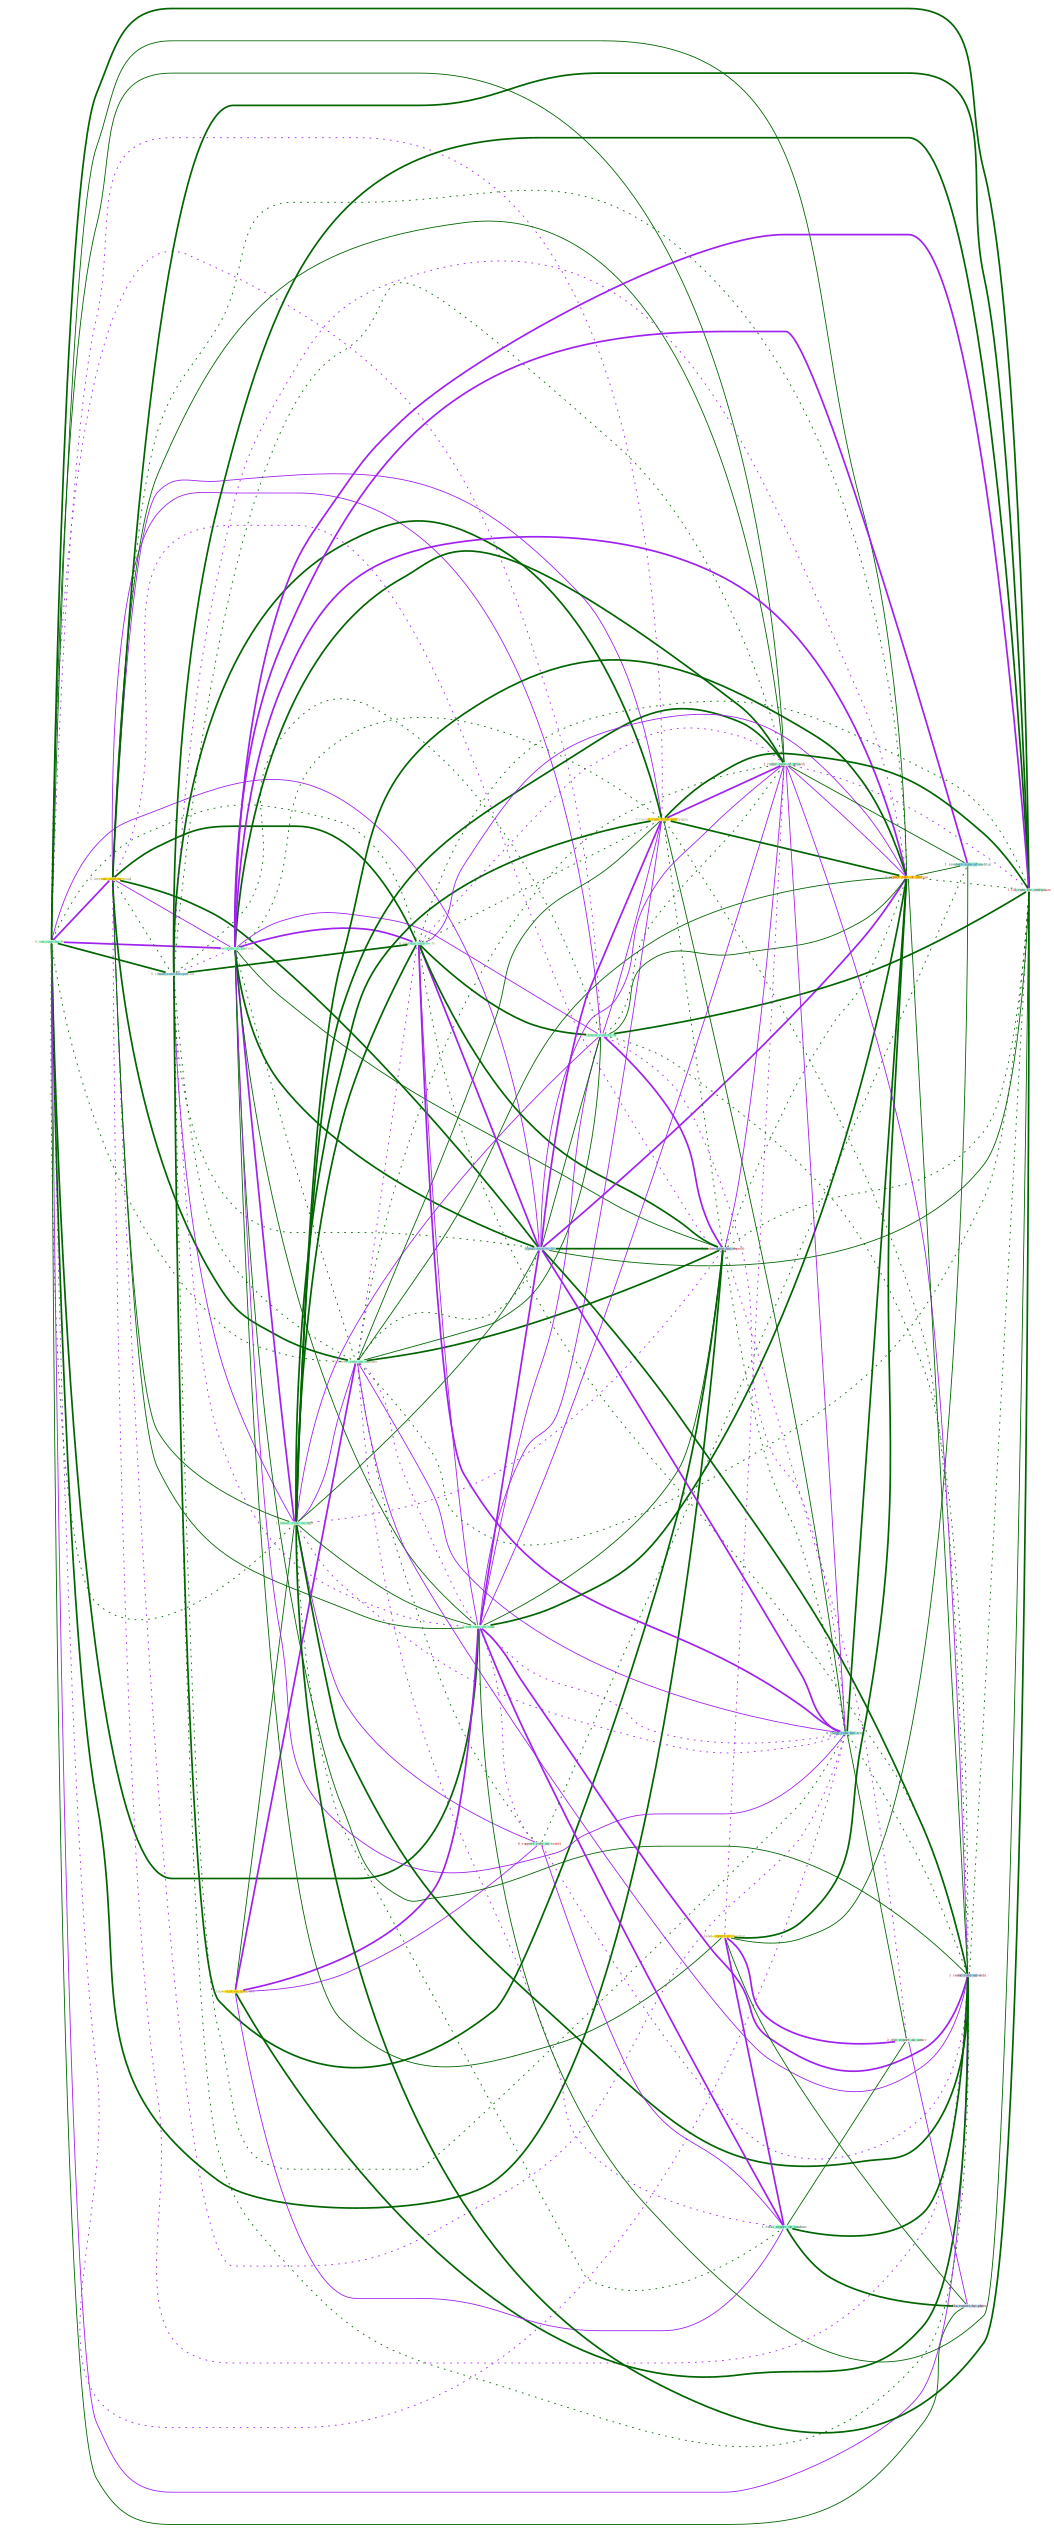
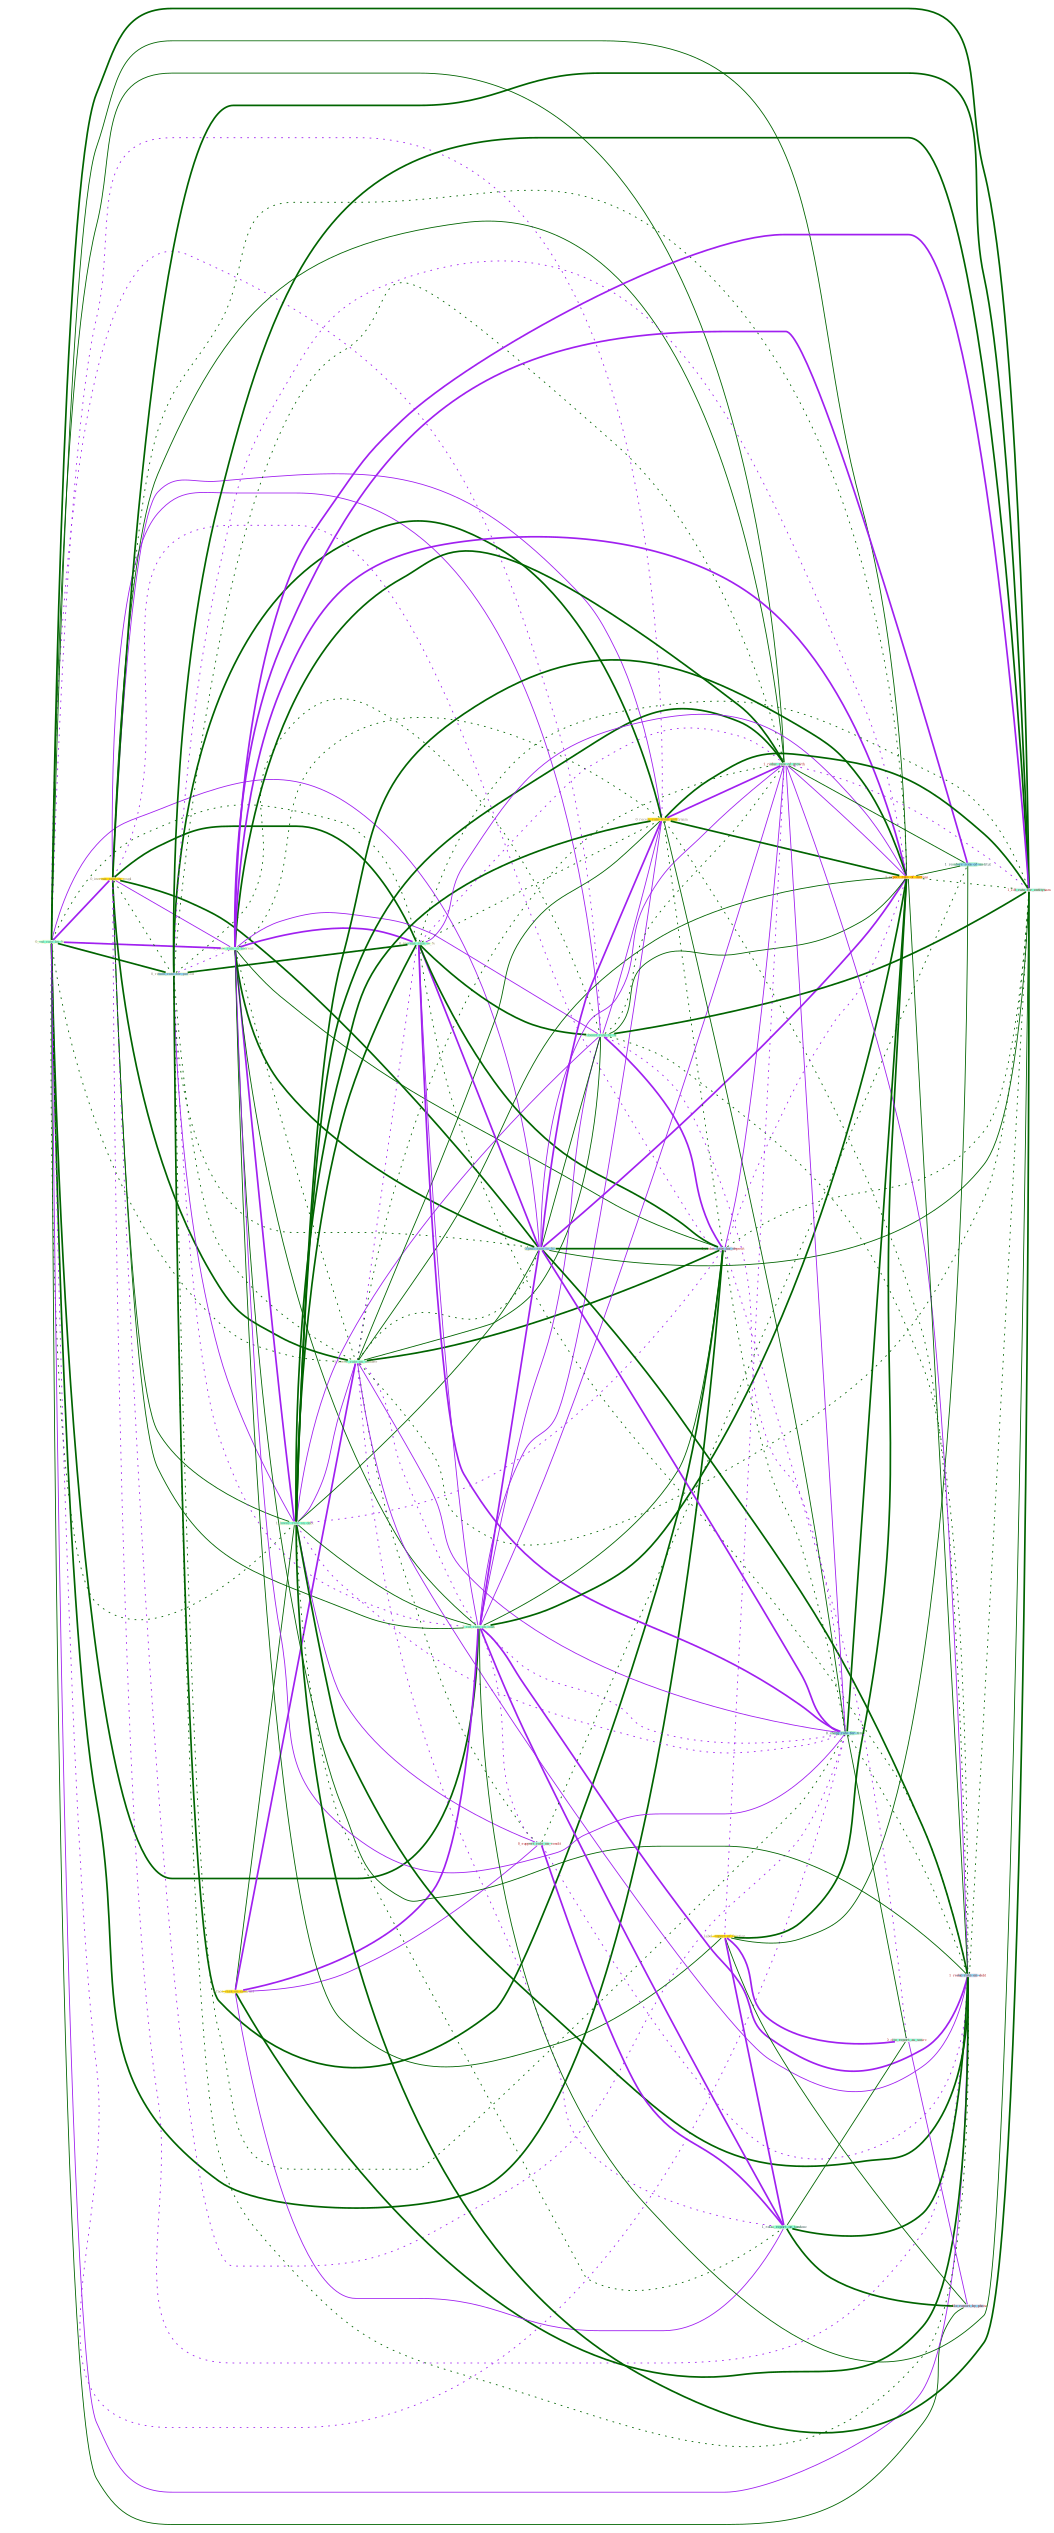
(816, 1051) -> (816, 1051)
(619, 2051) -> (619, 2051)
